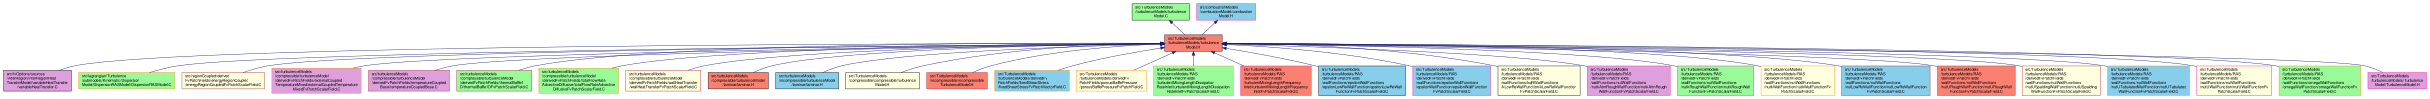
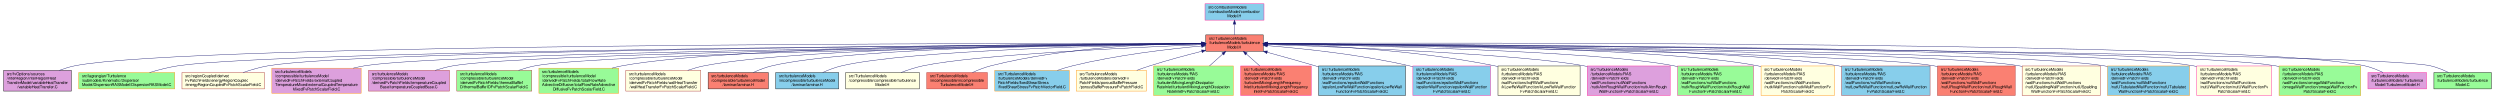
(1179, 29) -> (2154, 55)
